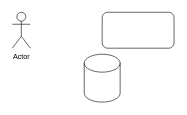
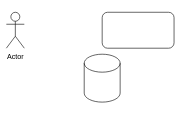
(21, 30) -> (15, 30)
